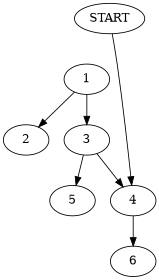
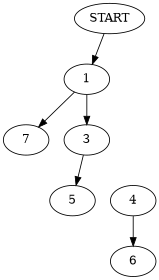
(123, 105) -> (100, 45)
(26, 140) -> (26, 140)
(107, 167) -> none
